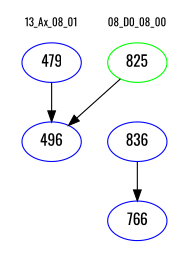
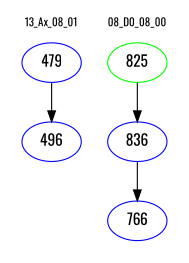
(106, 92) -> (137, 97)
